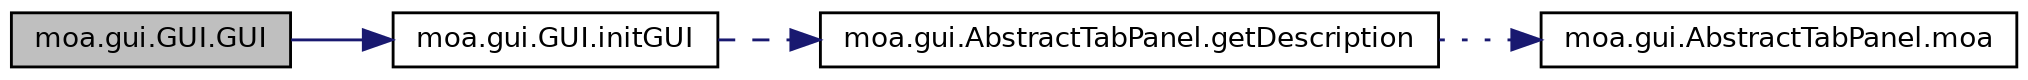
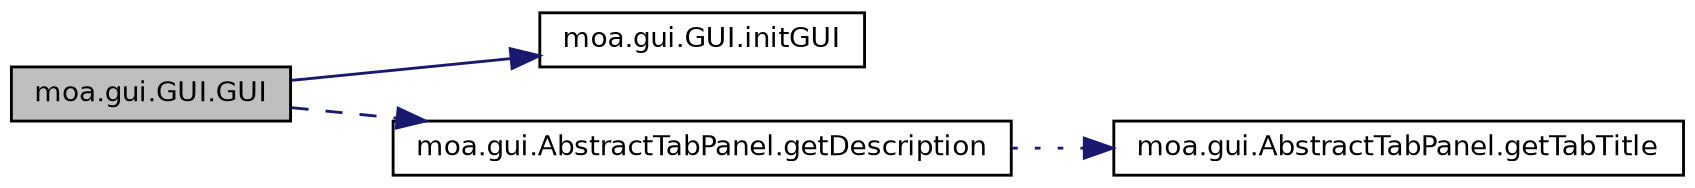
(754, 40) -> (344, 113)
(1779, 40) -> (1399, 148)
